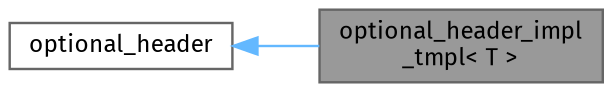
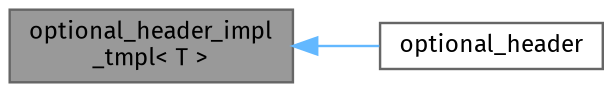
(288, 46) -> (348, 46)
